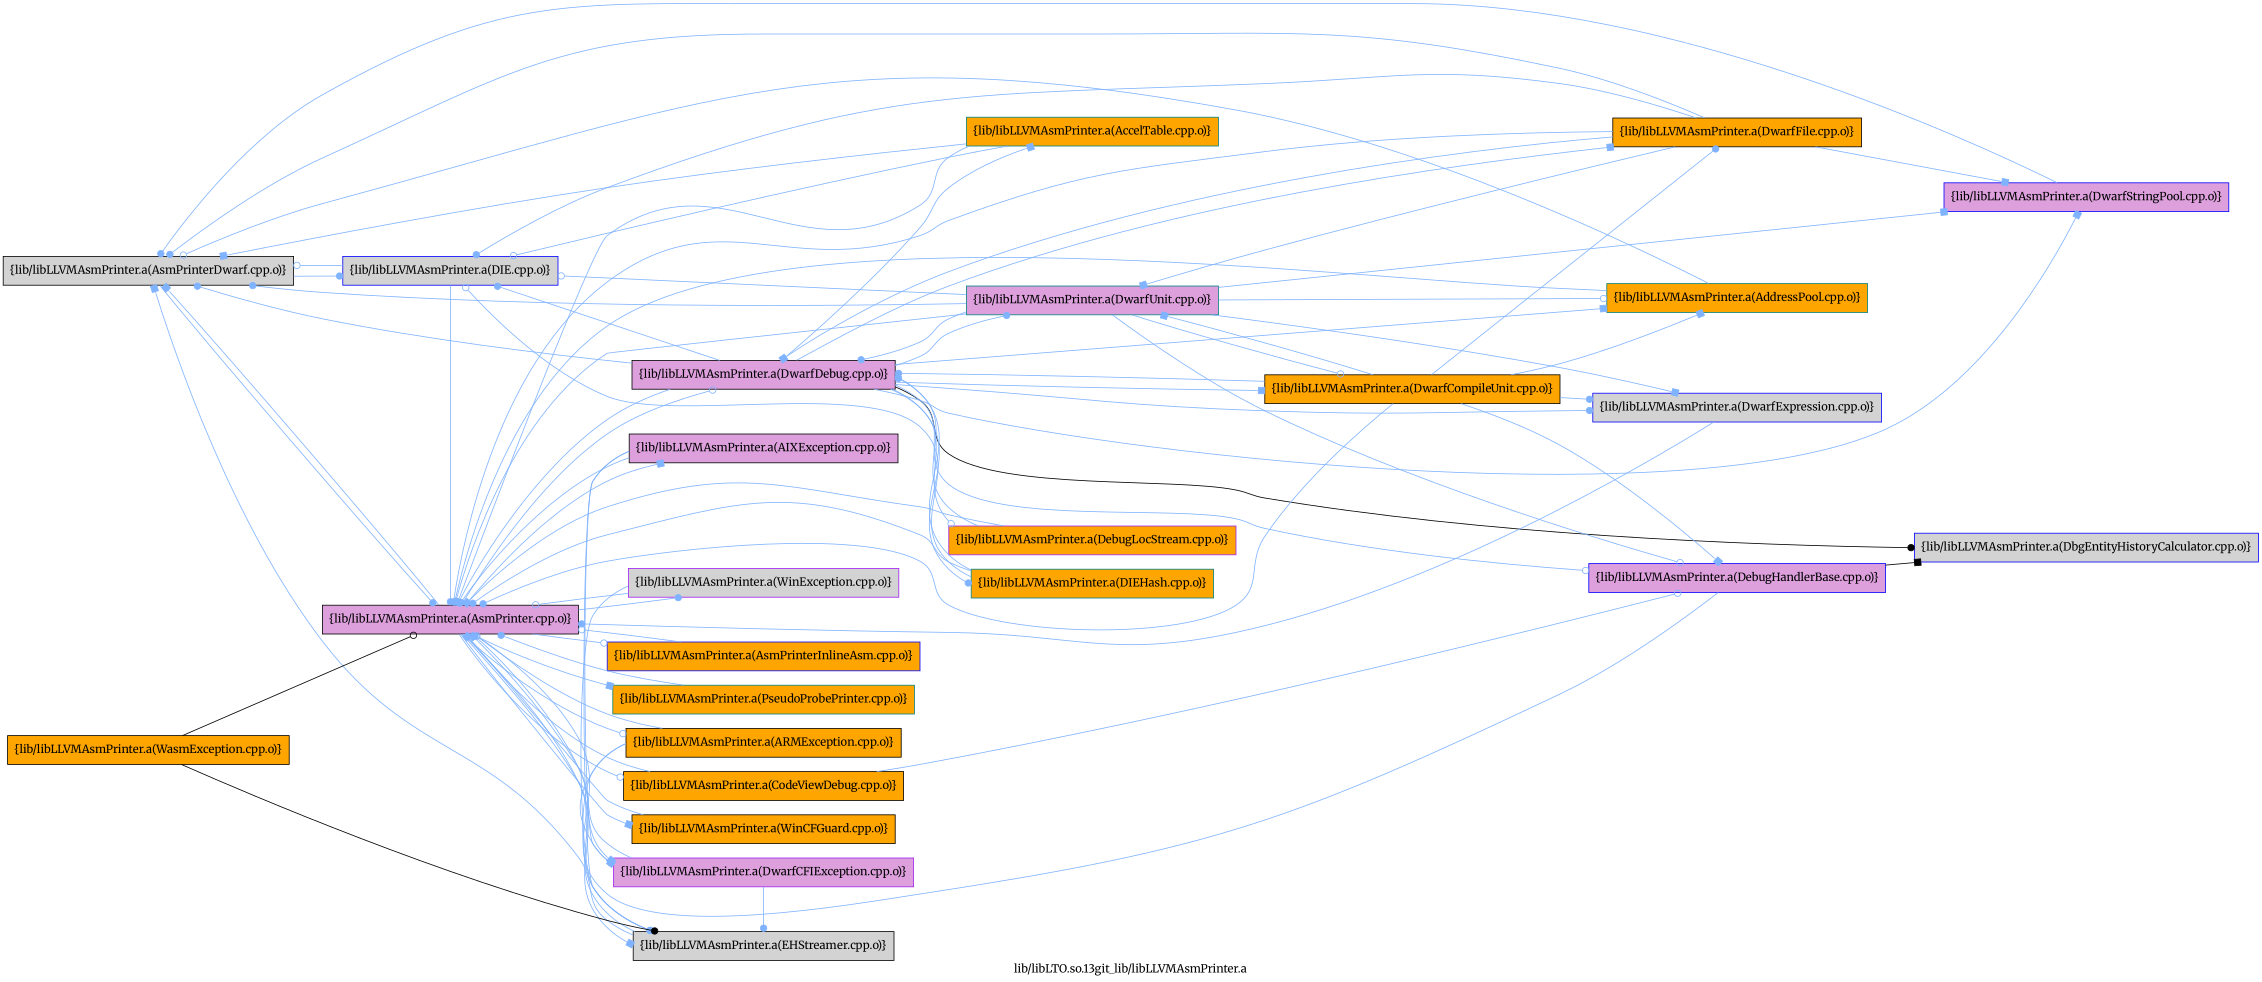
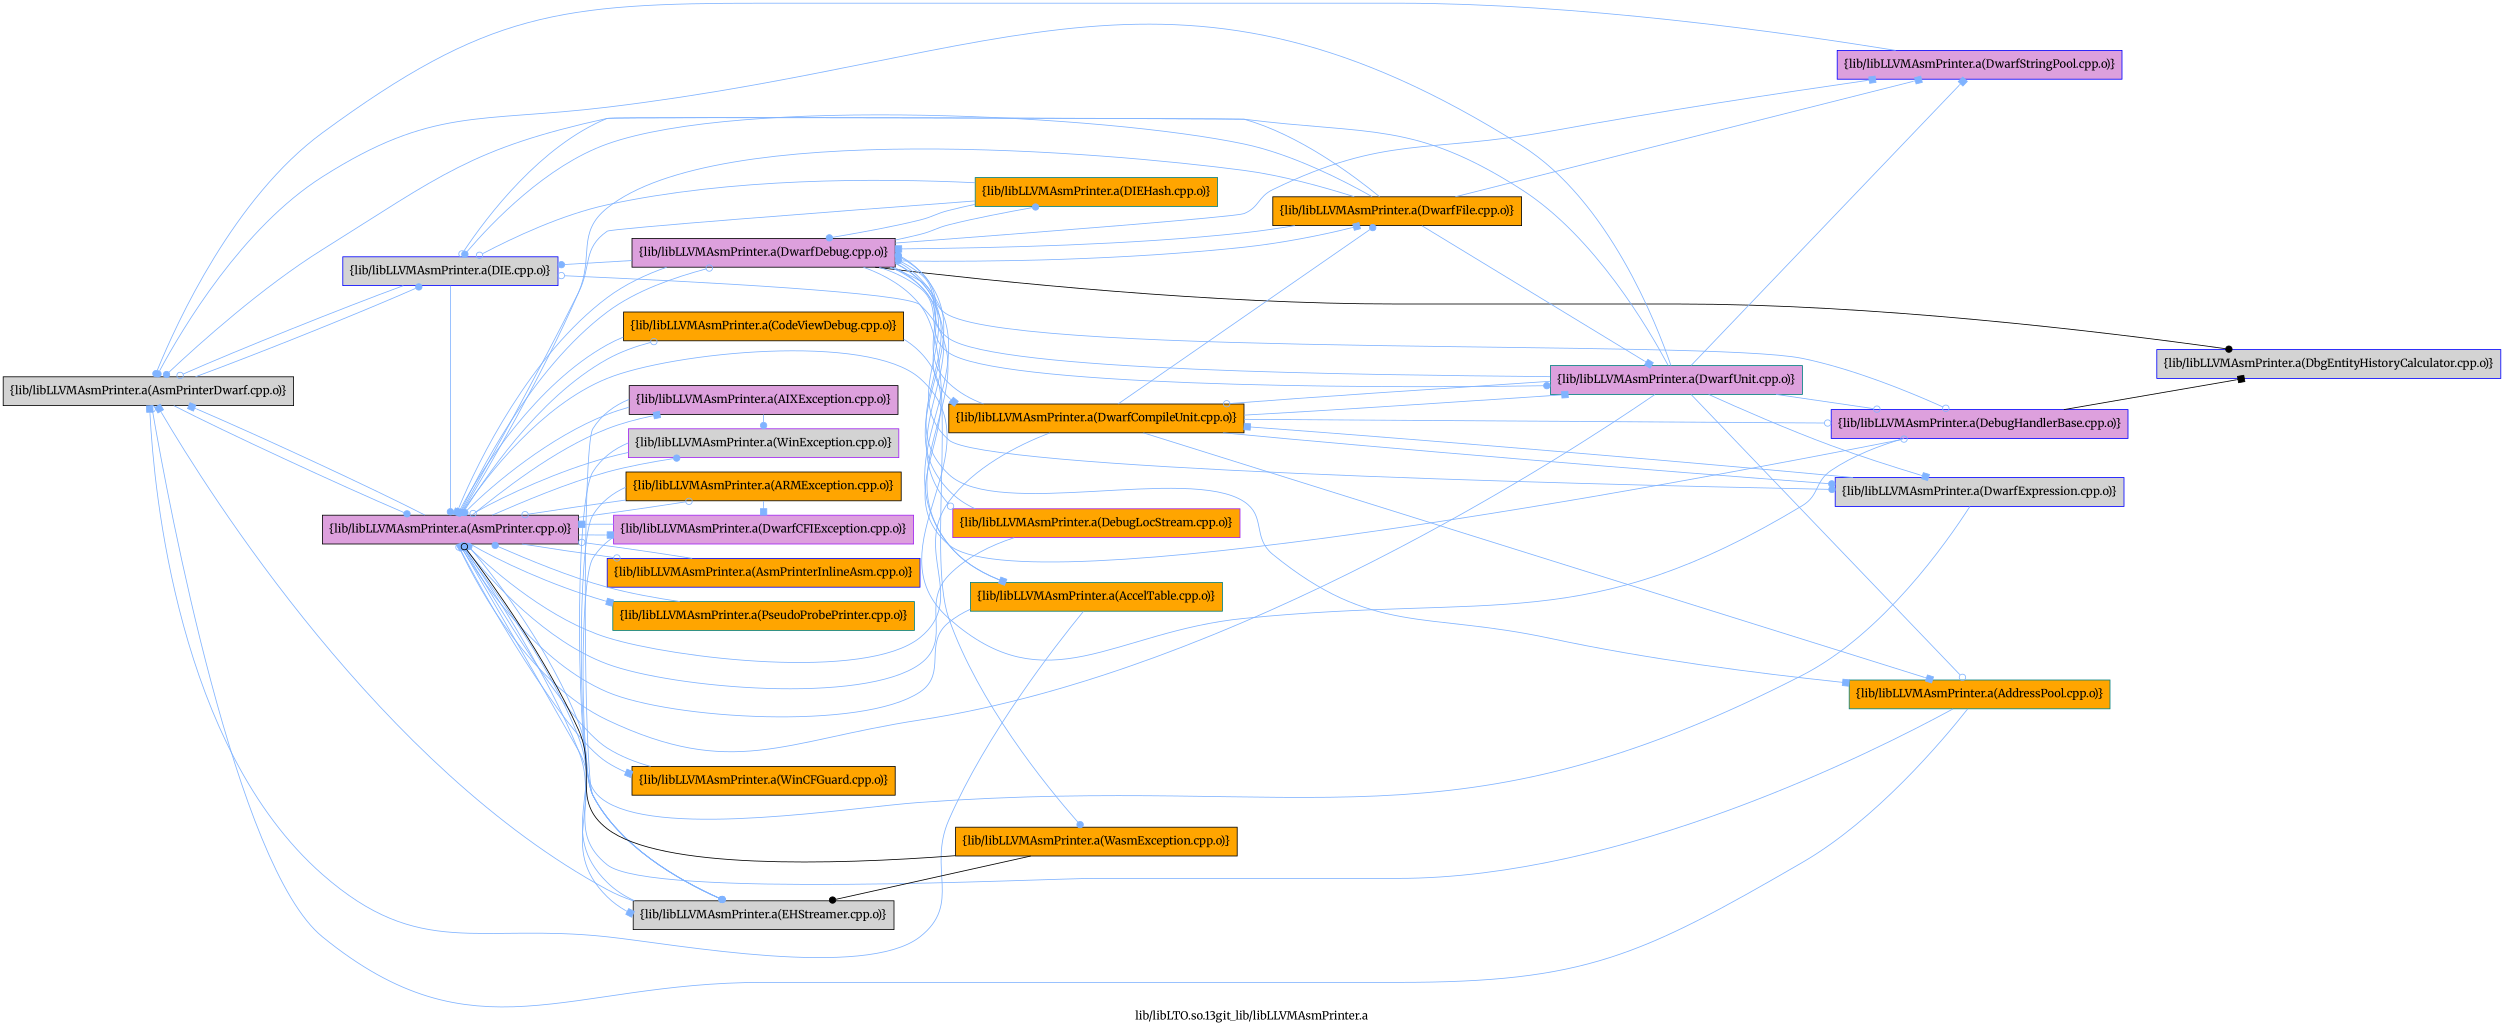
(414, 335) -> (957, 639)
none -> (1553, 451)
(1596, 467) -> (1534, 421)
(585, 650) -> (764, 418)
